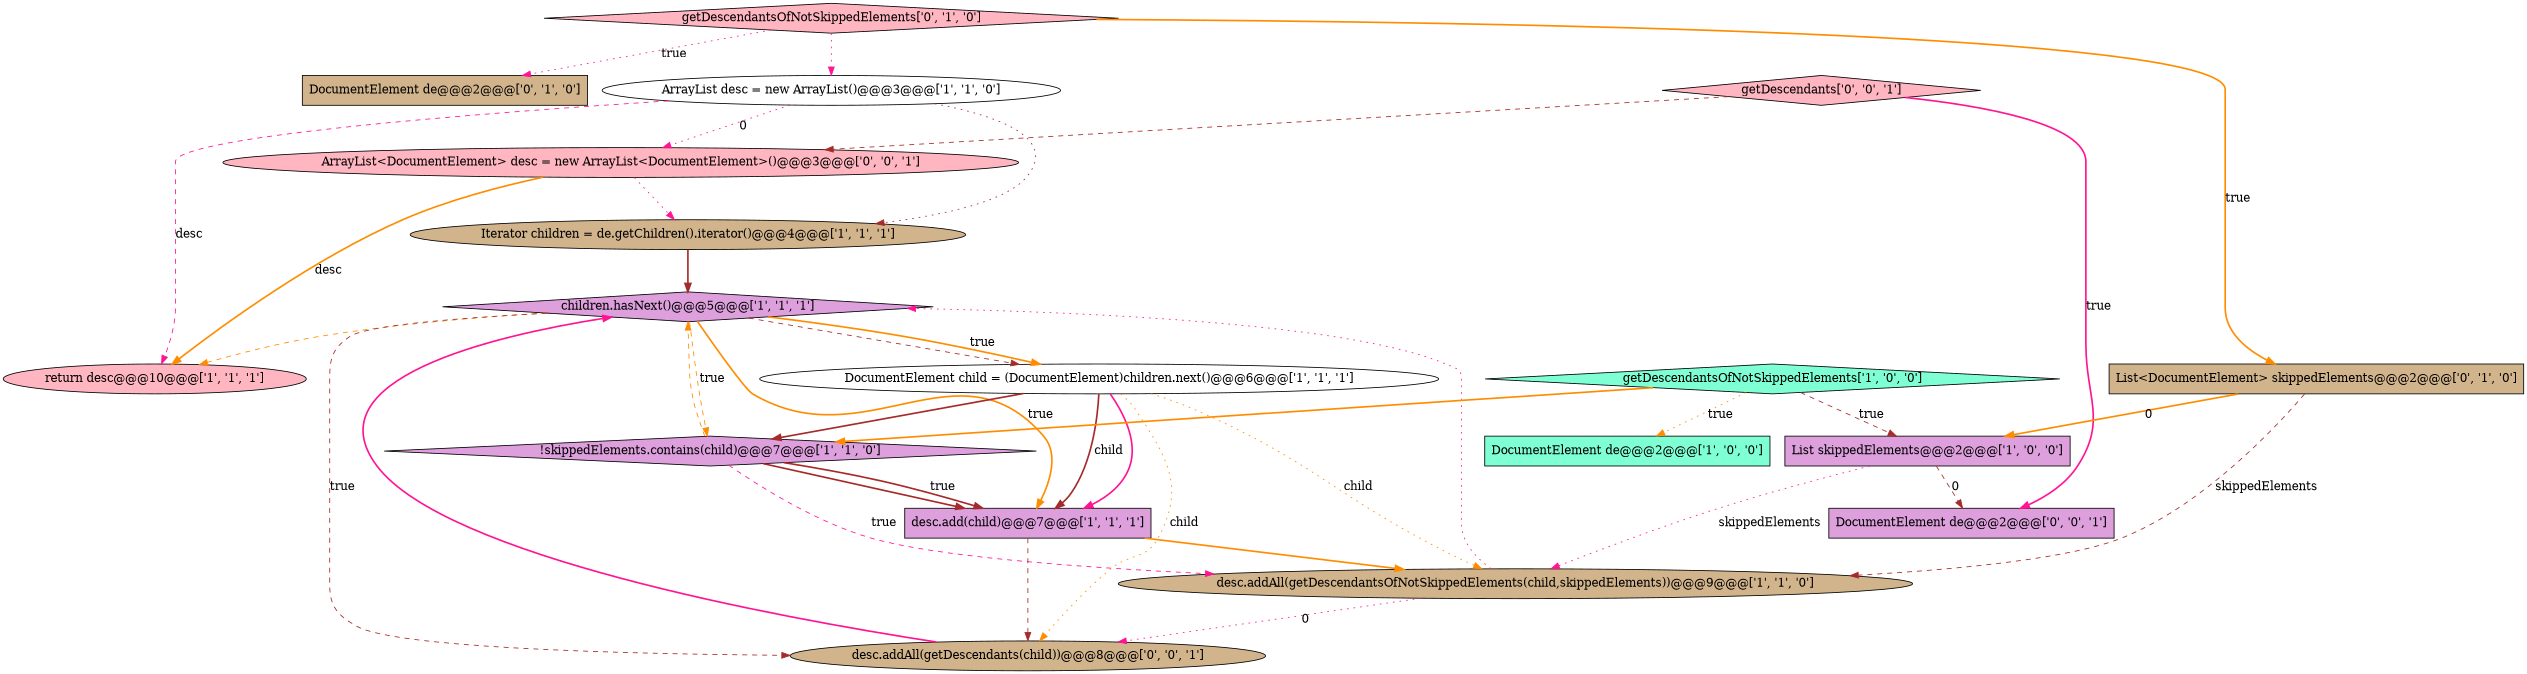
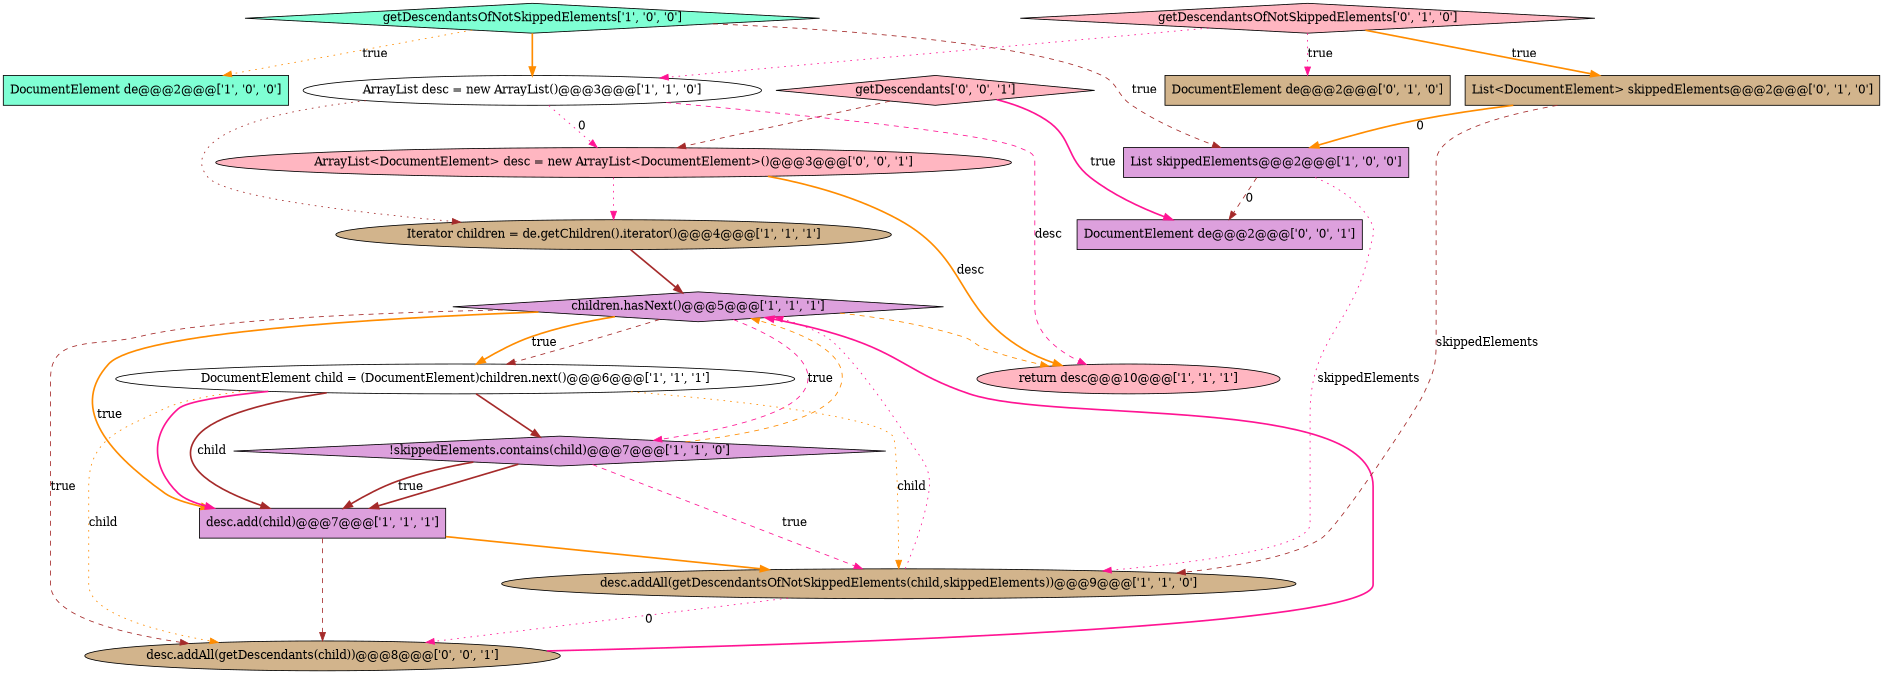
(697, 375) -> (795, 400)
(1249, 415) -> (532, 50)
